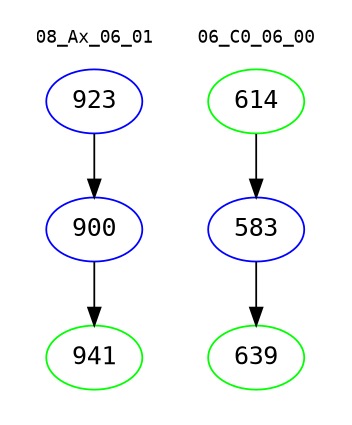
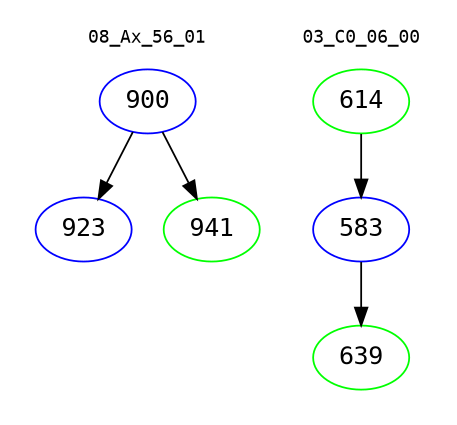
(95, 38) -> (148, 38)
(257, 38) -> (362, 38)
(94, 157) -> (120, 157)
